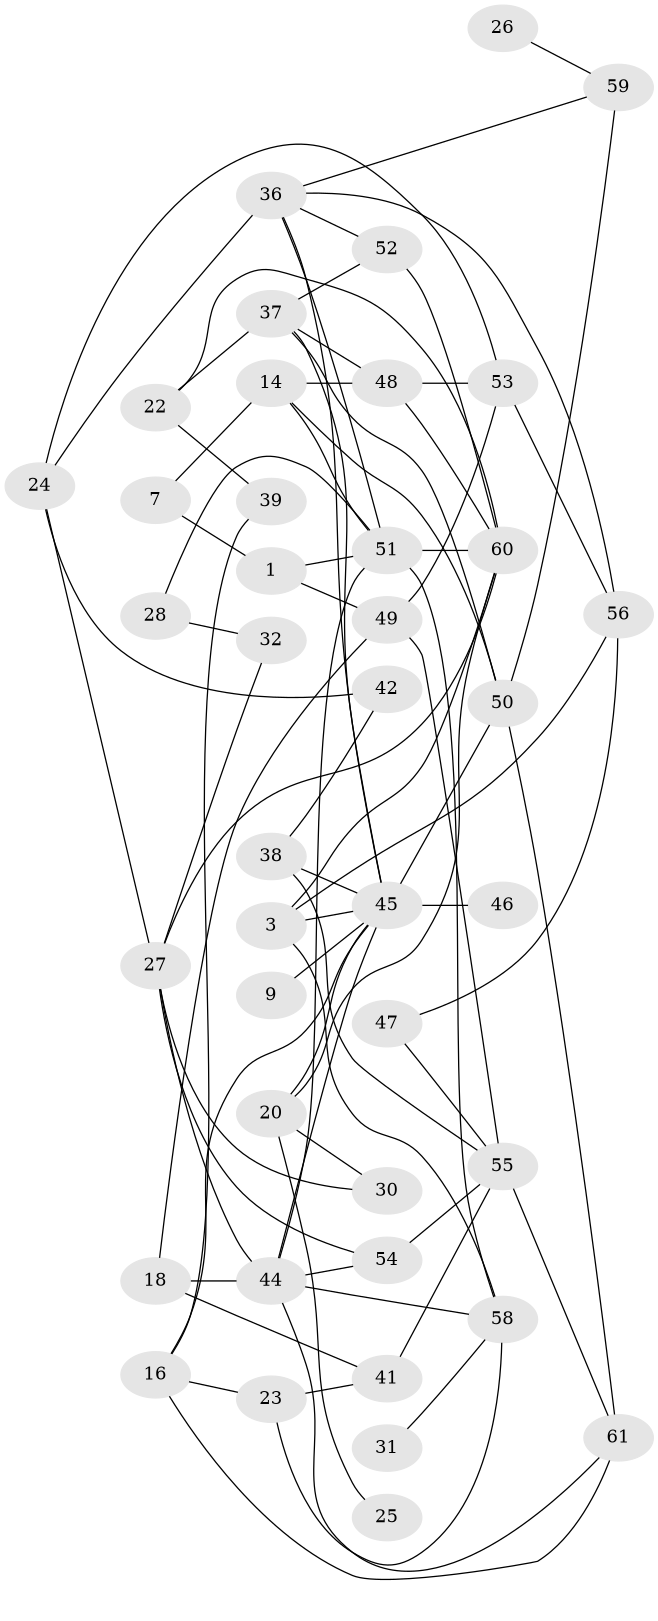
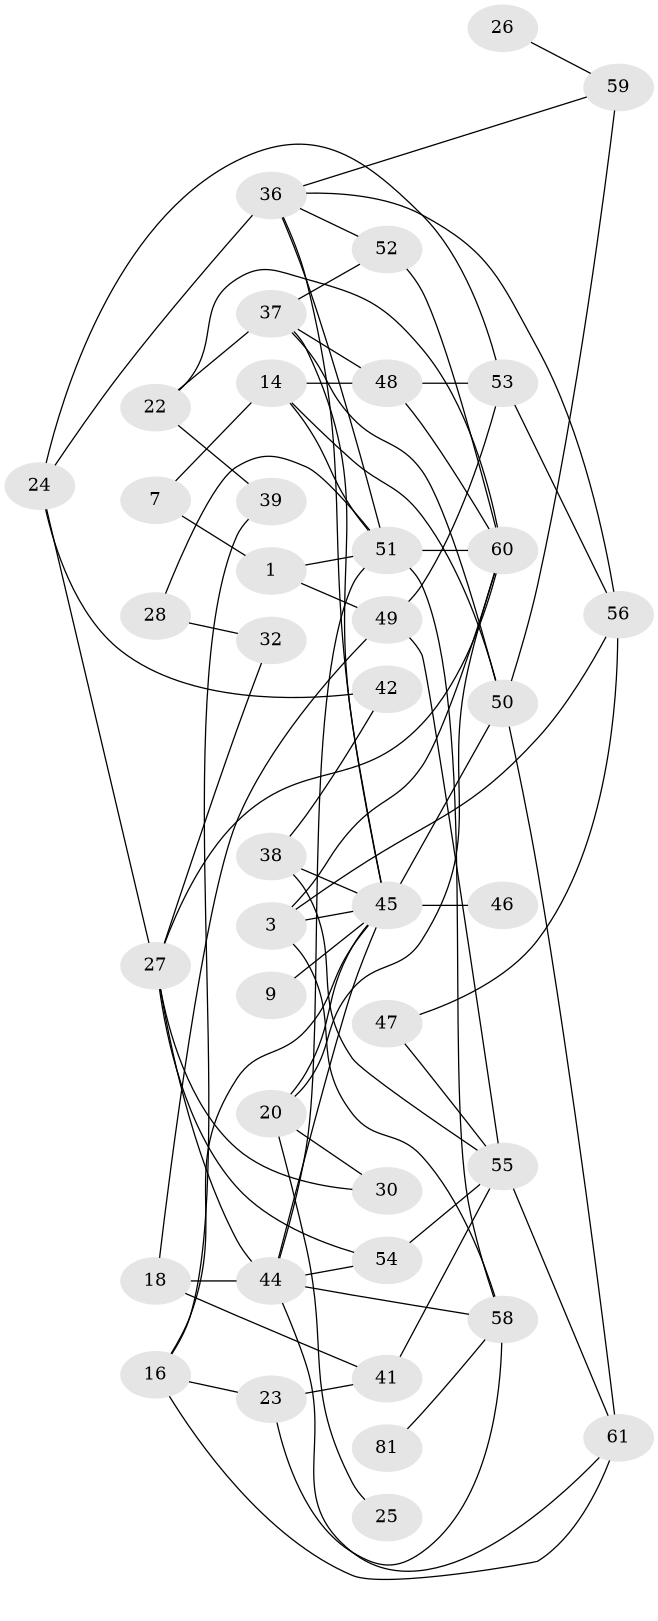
(387, 1448) -> (387, 1448)
